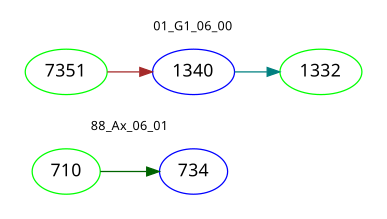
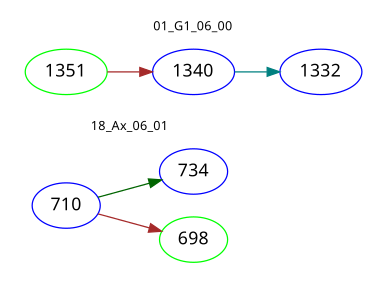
(66, 72) -> (66, 72)
(321, 72) -> (321, 72)
(130, 127) -> (130, 127)
(66, 172) -> (66, 206)
none -> (194, 240)
